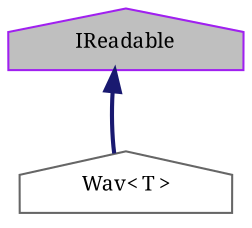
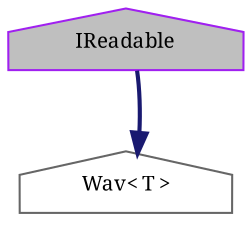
(112, 122) -> (140, 102)
